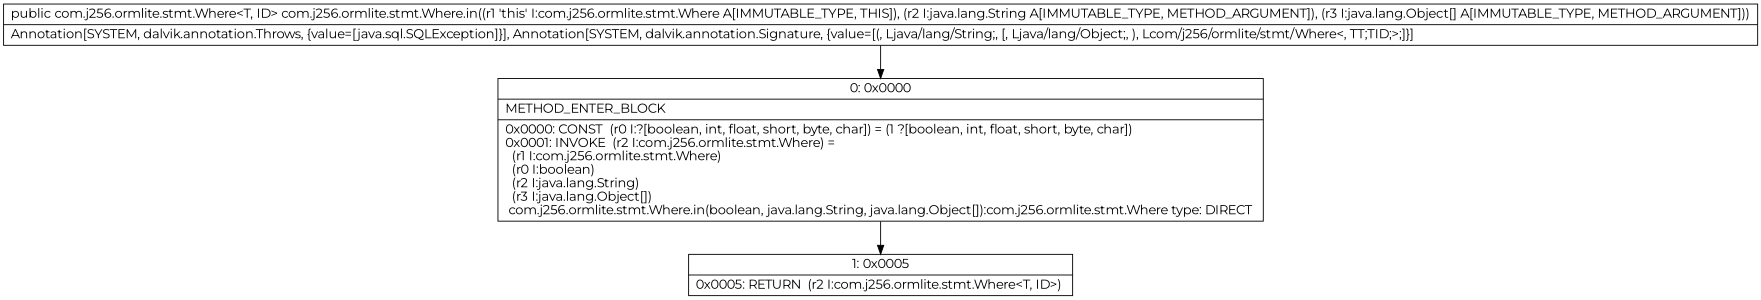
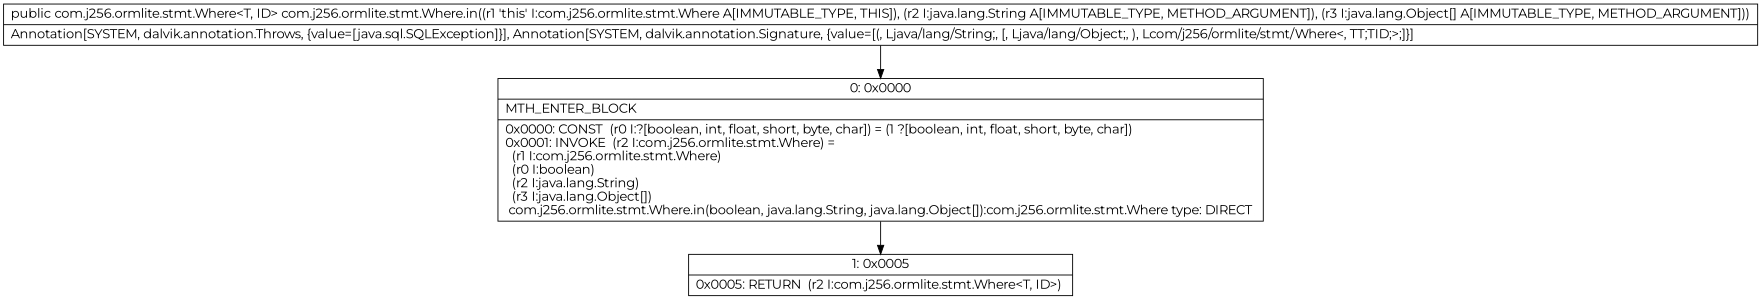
(585, 109) -> (571, 109)
